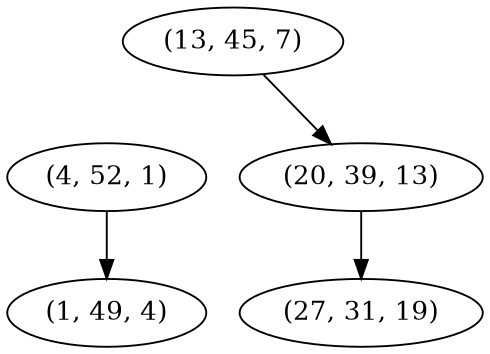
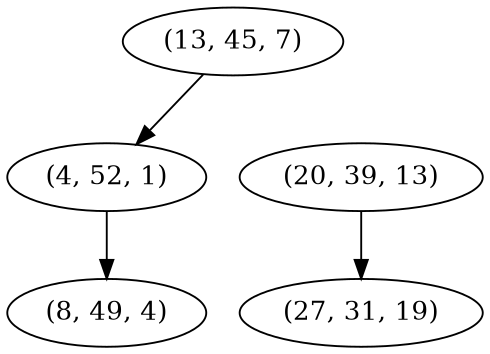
(290, 102) -> (177, 102)
(107, 313) -> (107, 313)
